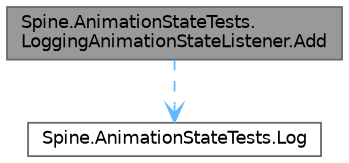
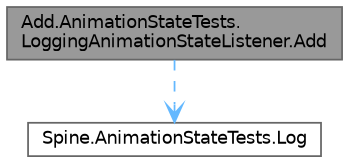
(175, 33) -> (175, 33)
